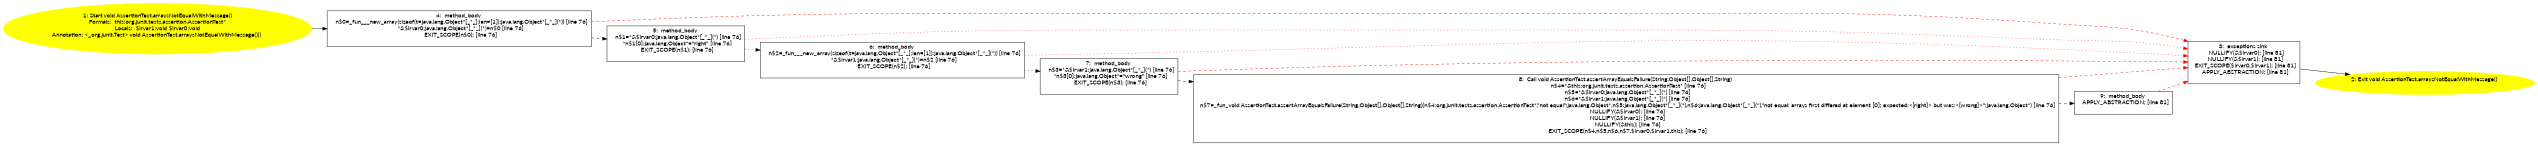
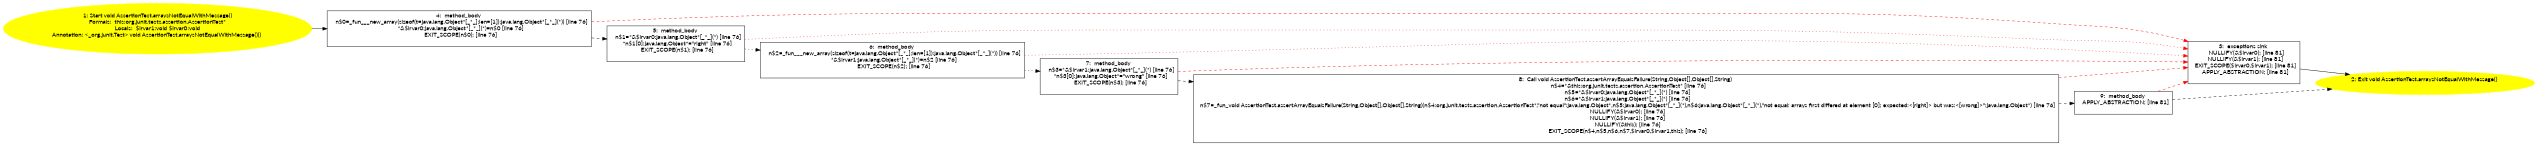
none -> (2250, 94)
